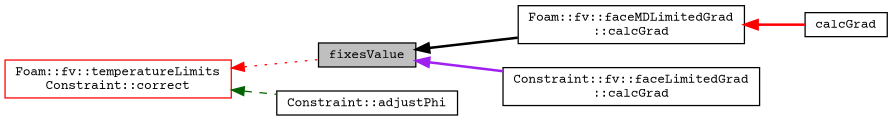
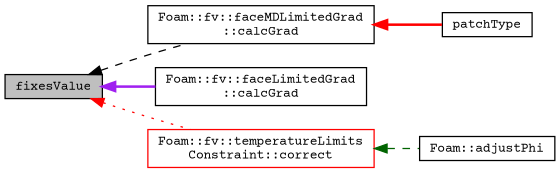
(846, 25) -> (487, 25)
(474, 43) -> (144, 56)
(281, 63) -> (147, 117)
(631, 87) -> (261, 87)
(367, 103) -> (487, 149)
